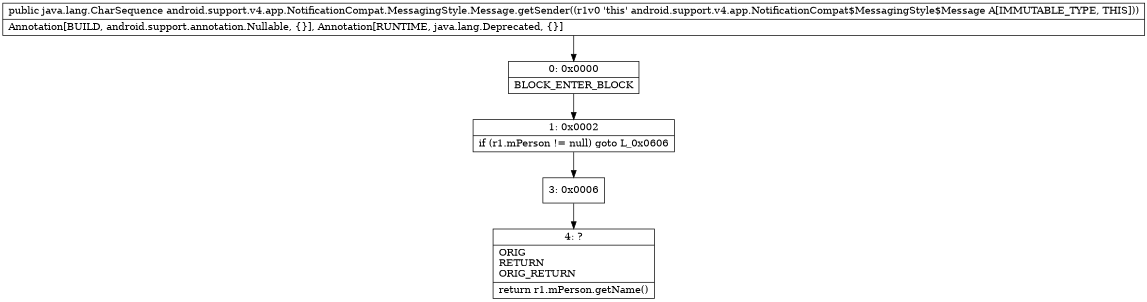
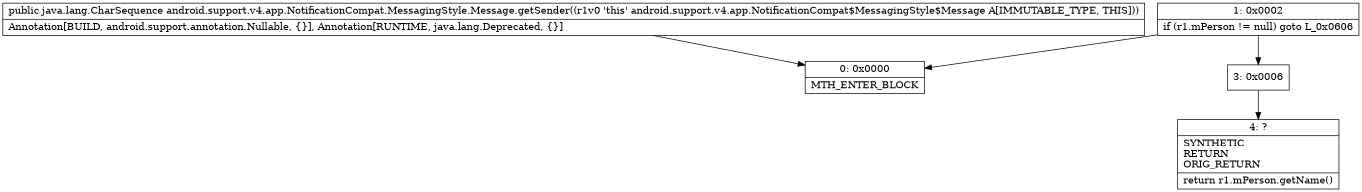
(574, 85) -> (865, 85)
(574, 103) -> (1045, 51)
(512, 253) -> (1214, 143)
